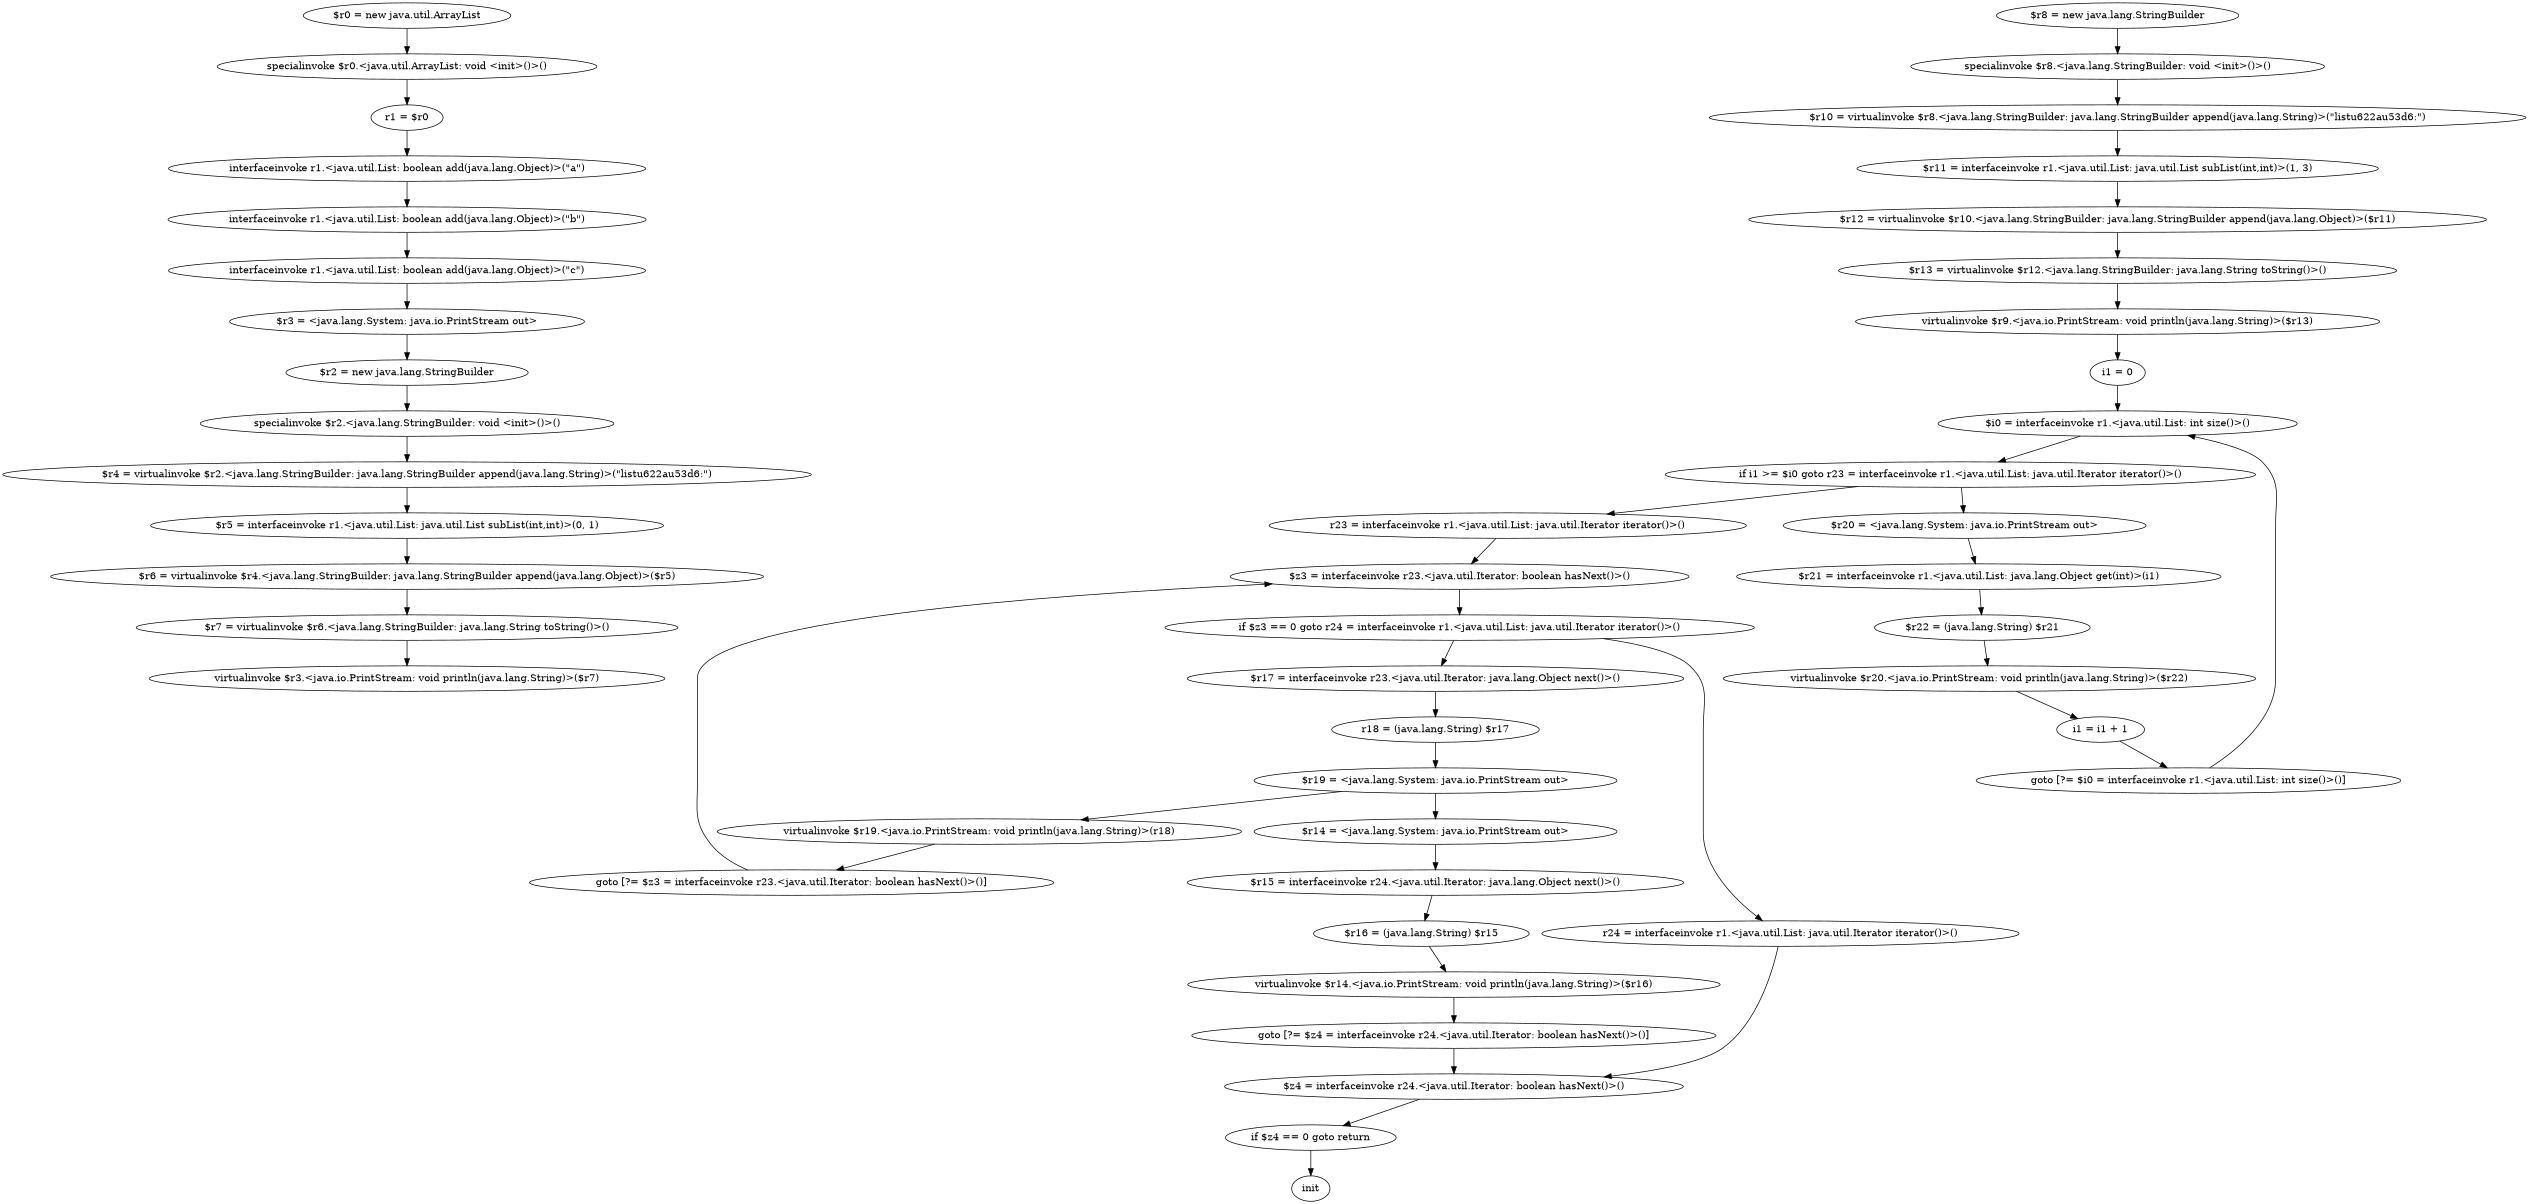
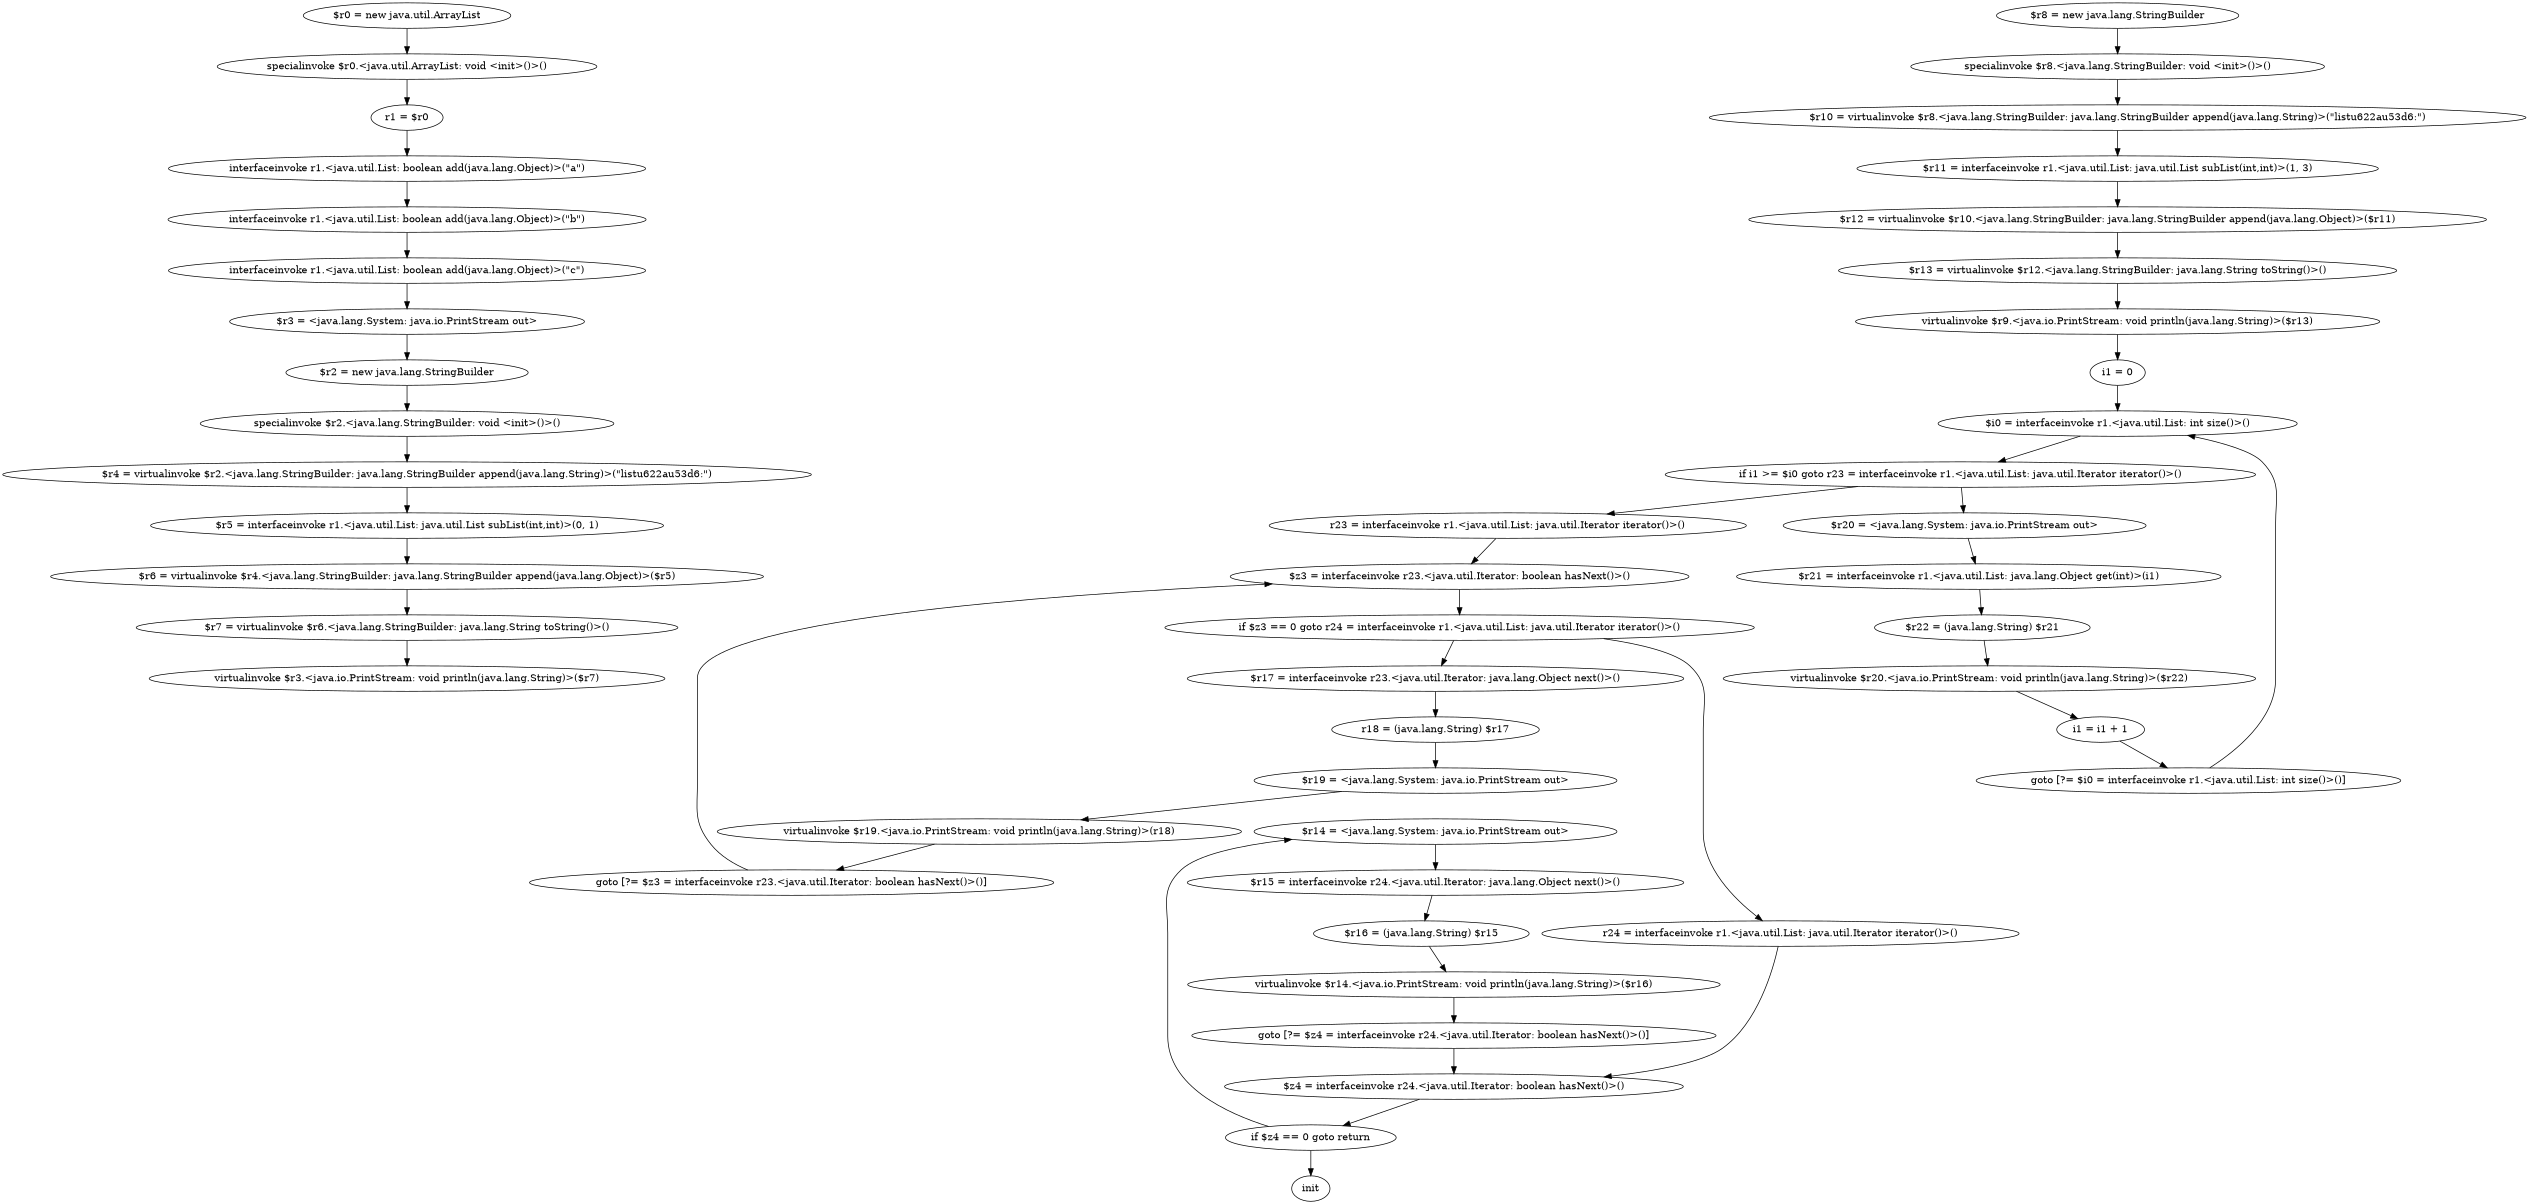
(1436, 803) -> (1168, 969)
